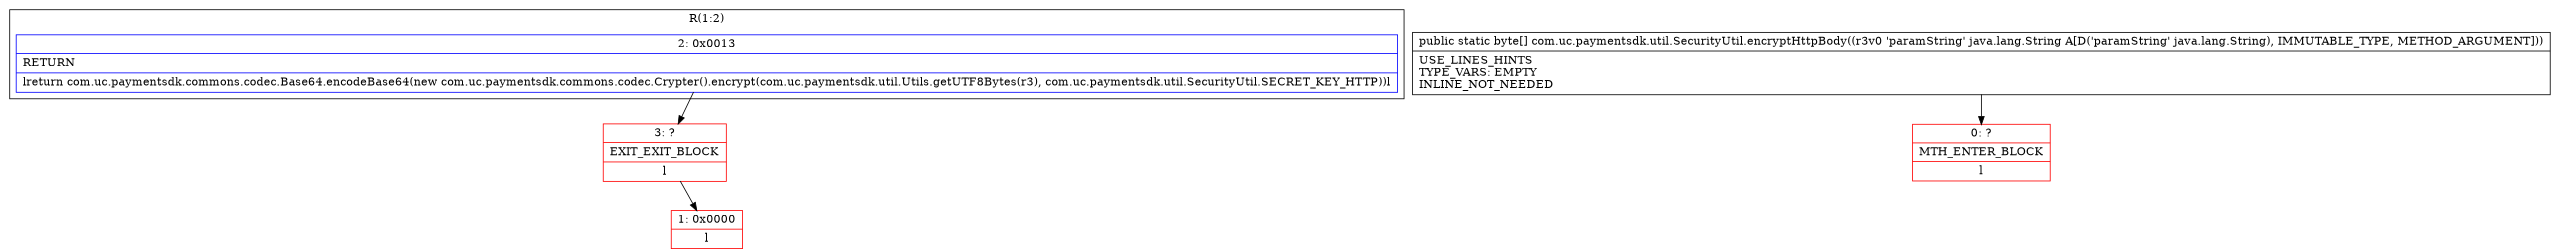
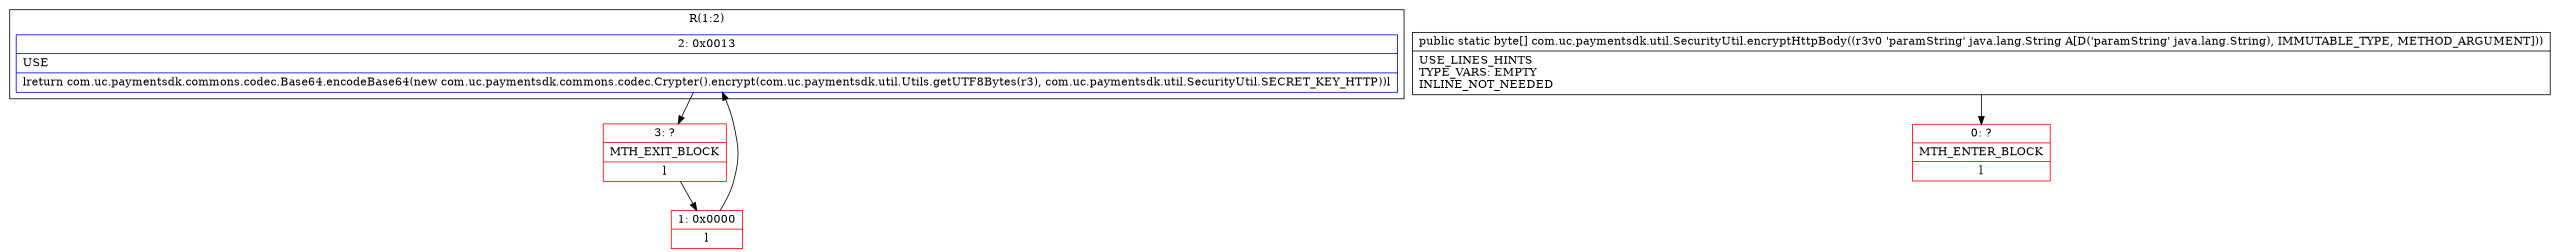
(49, 63) -> (36, 63)
(664, 152) -> (665, 152)
none -> (738, 156)
